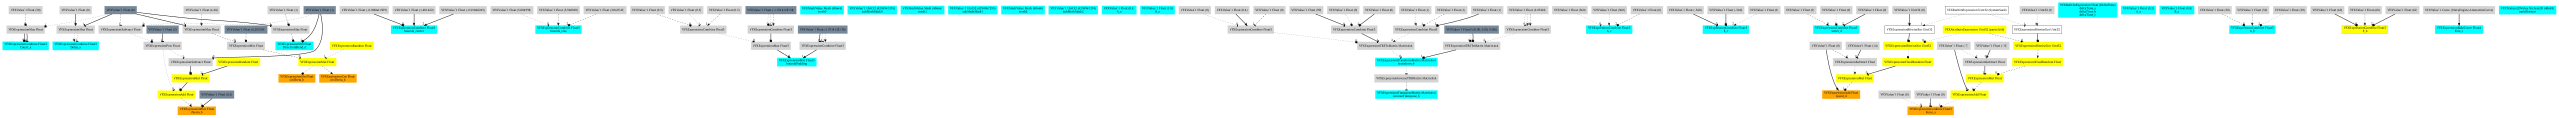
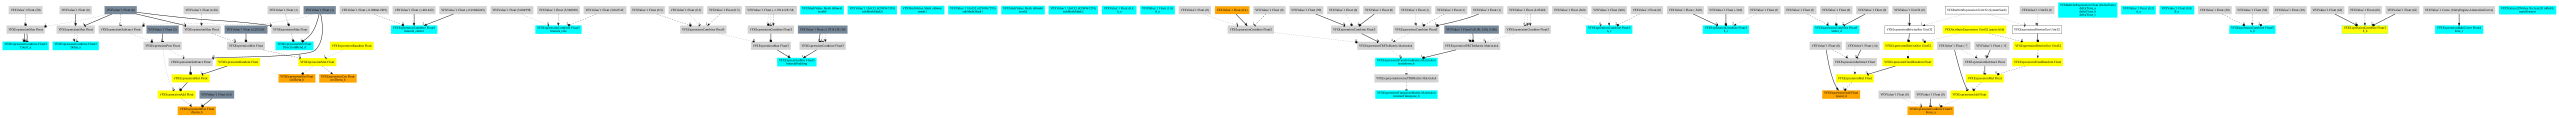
(771, 10) -> (771, 10)
(1232, 10) -> (1232, 10)
(388, 19) -> (388, 19)
(246, 37) -> (246, 37)
